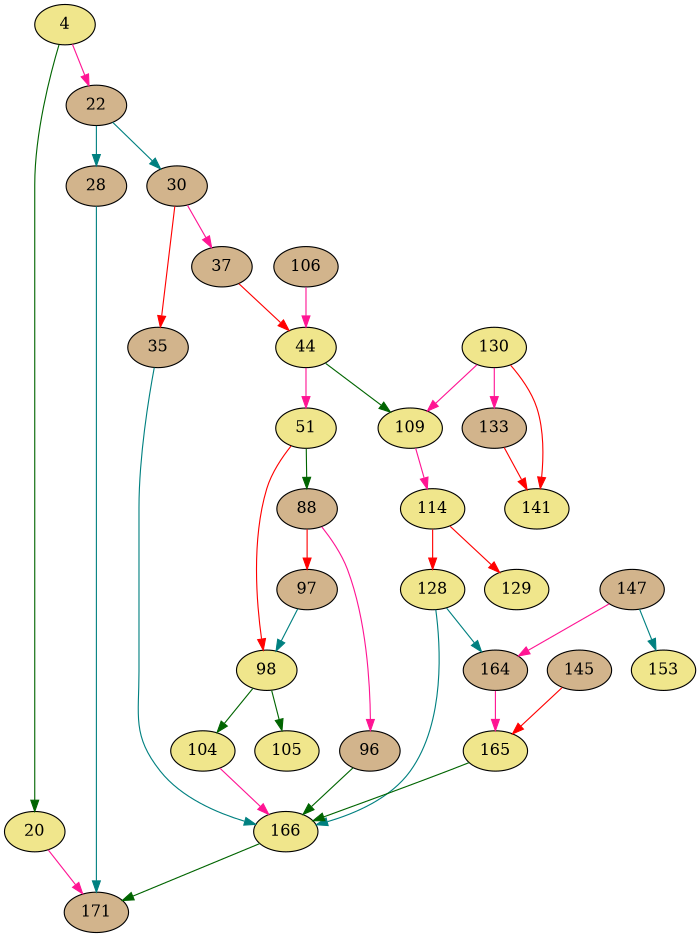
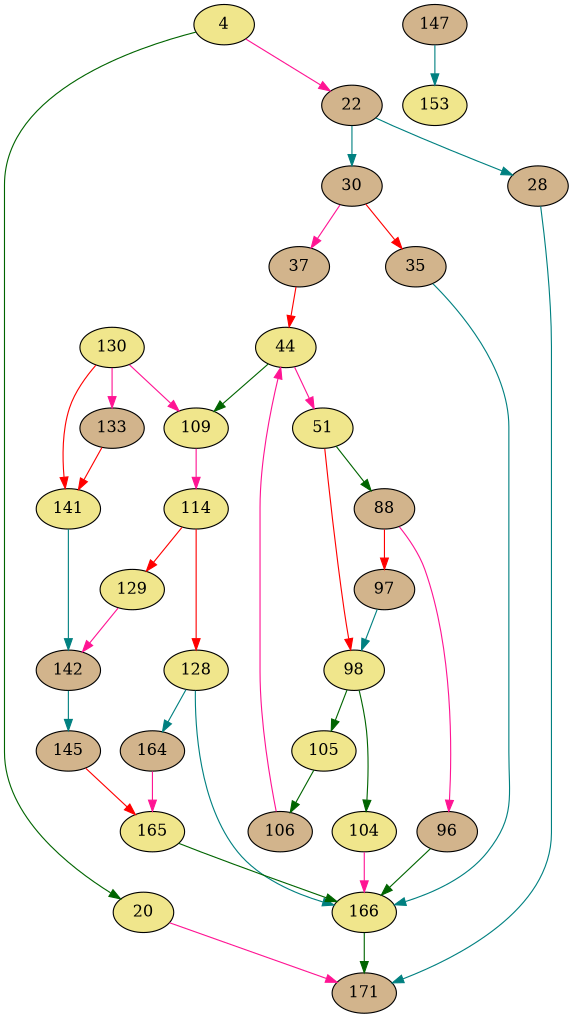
(569, 627) -> none
none -> (68, 670)
none -> (305, 786)
